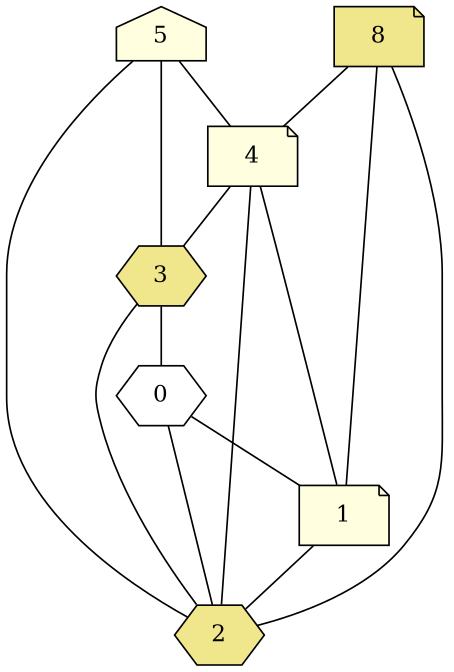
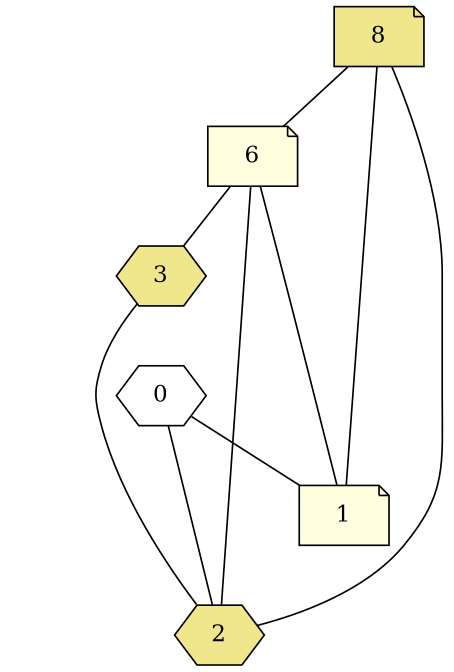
(161, 37) -> none
(253, 156) -> (253, 156)
(161, 336) -> none
(280, 577) -> none
